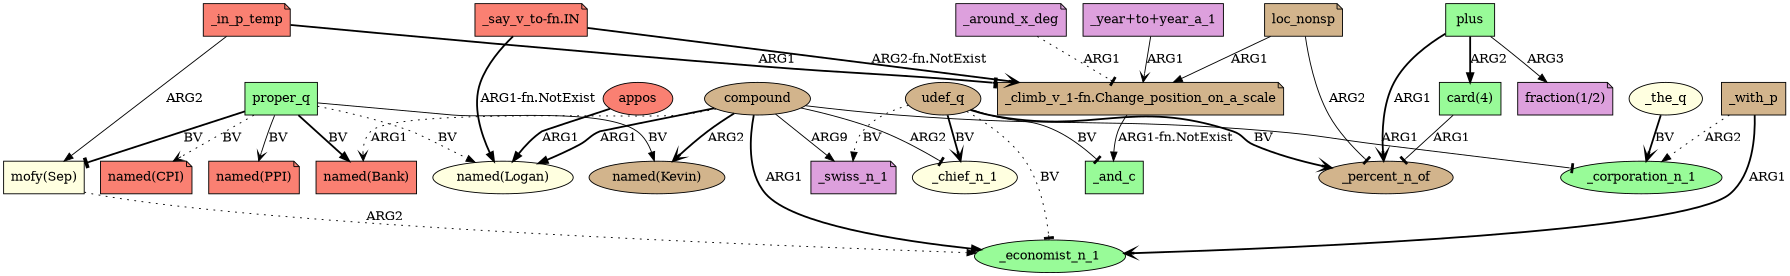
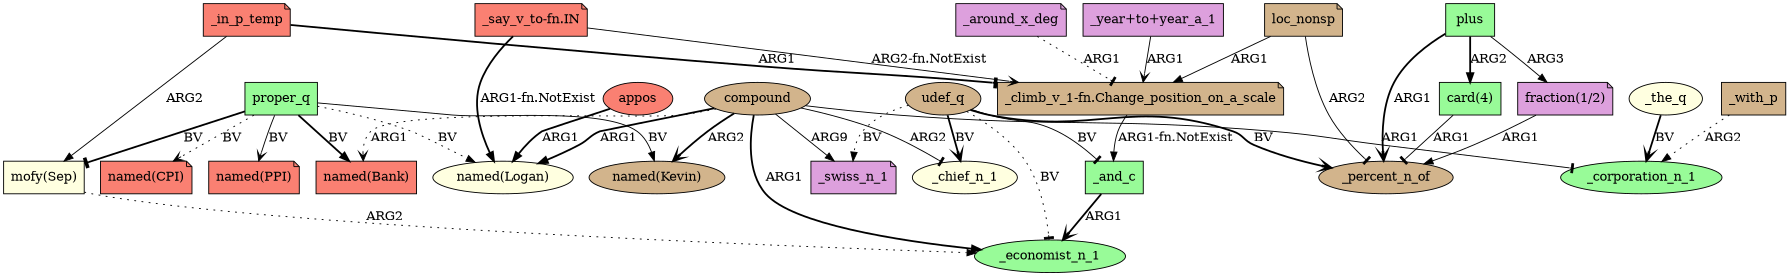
(798, 55) -> (798, 55)
none -> (1485, 140)
(1477, 236) -> (1085, 214)
